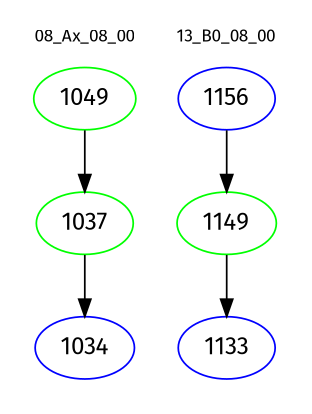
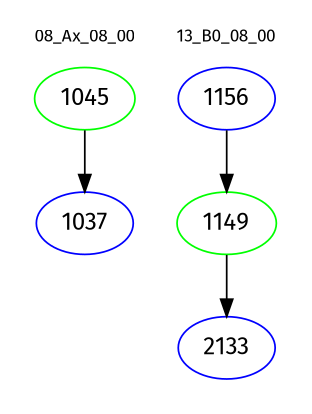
(85, 99) -> (85, 99)
(85, 223) -> (85, 223)
(85, 348) -> none
(227, 348) -> (227, 348)
